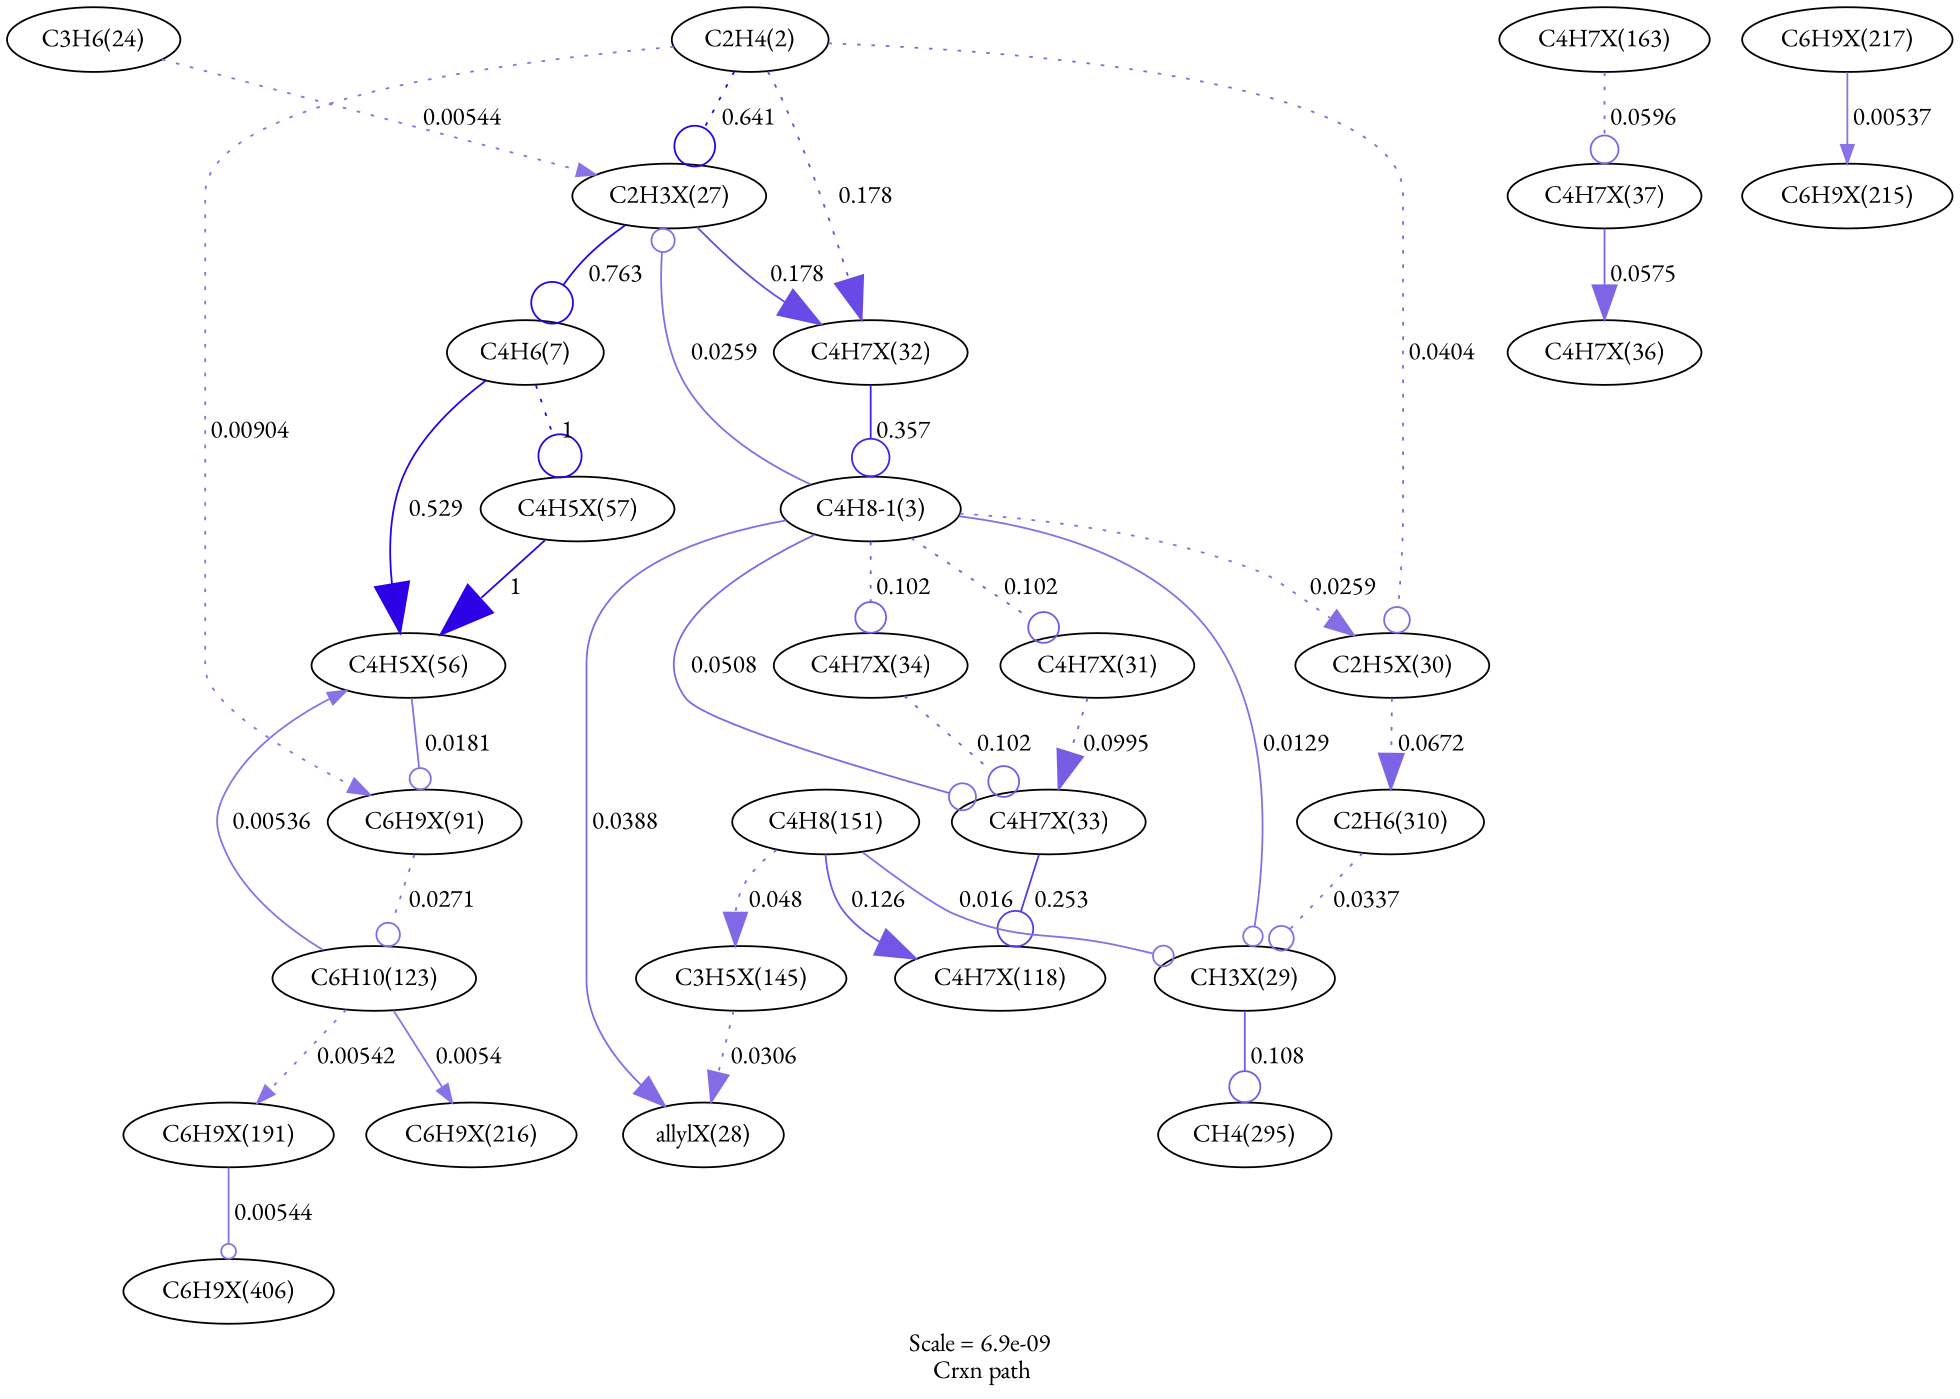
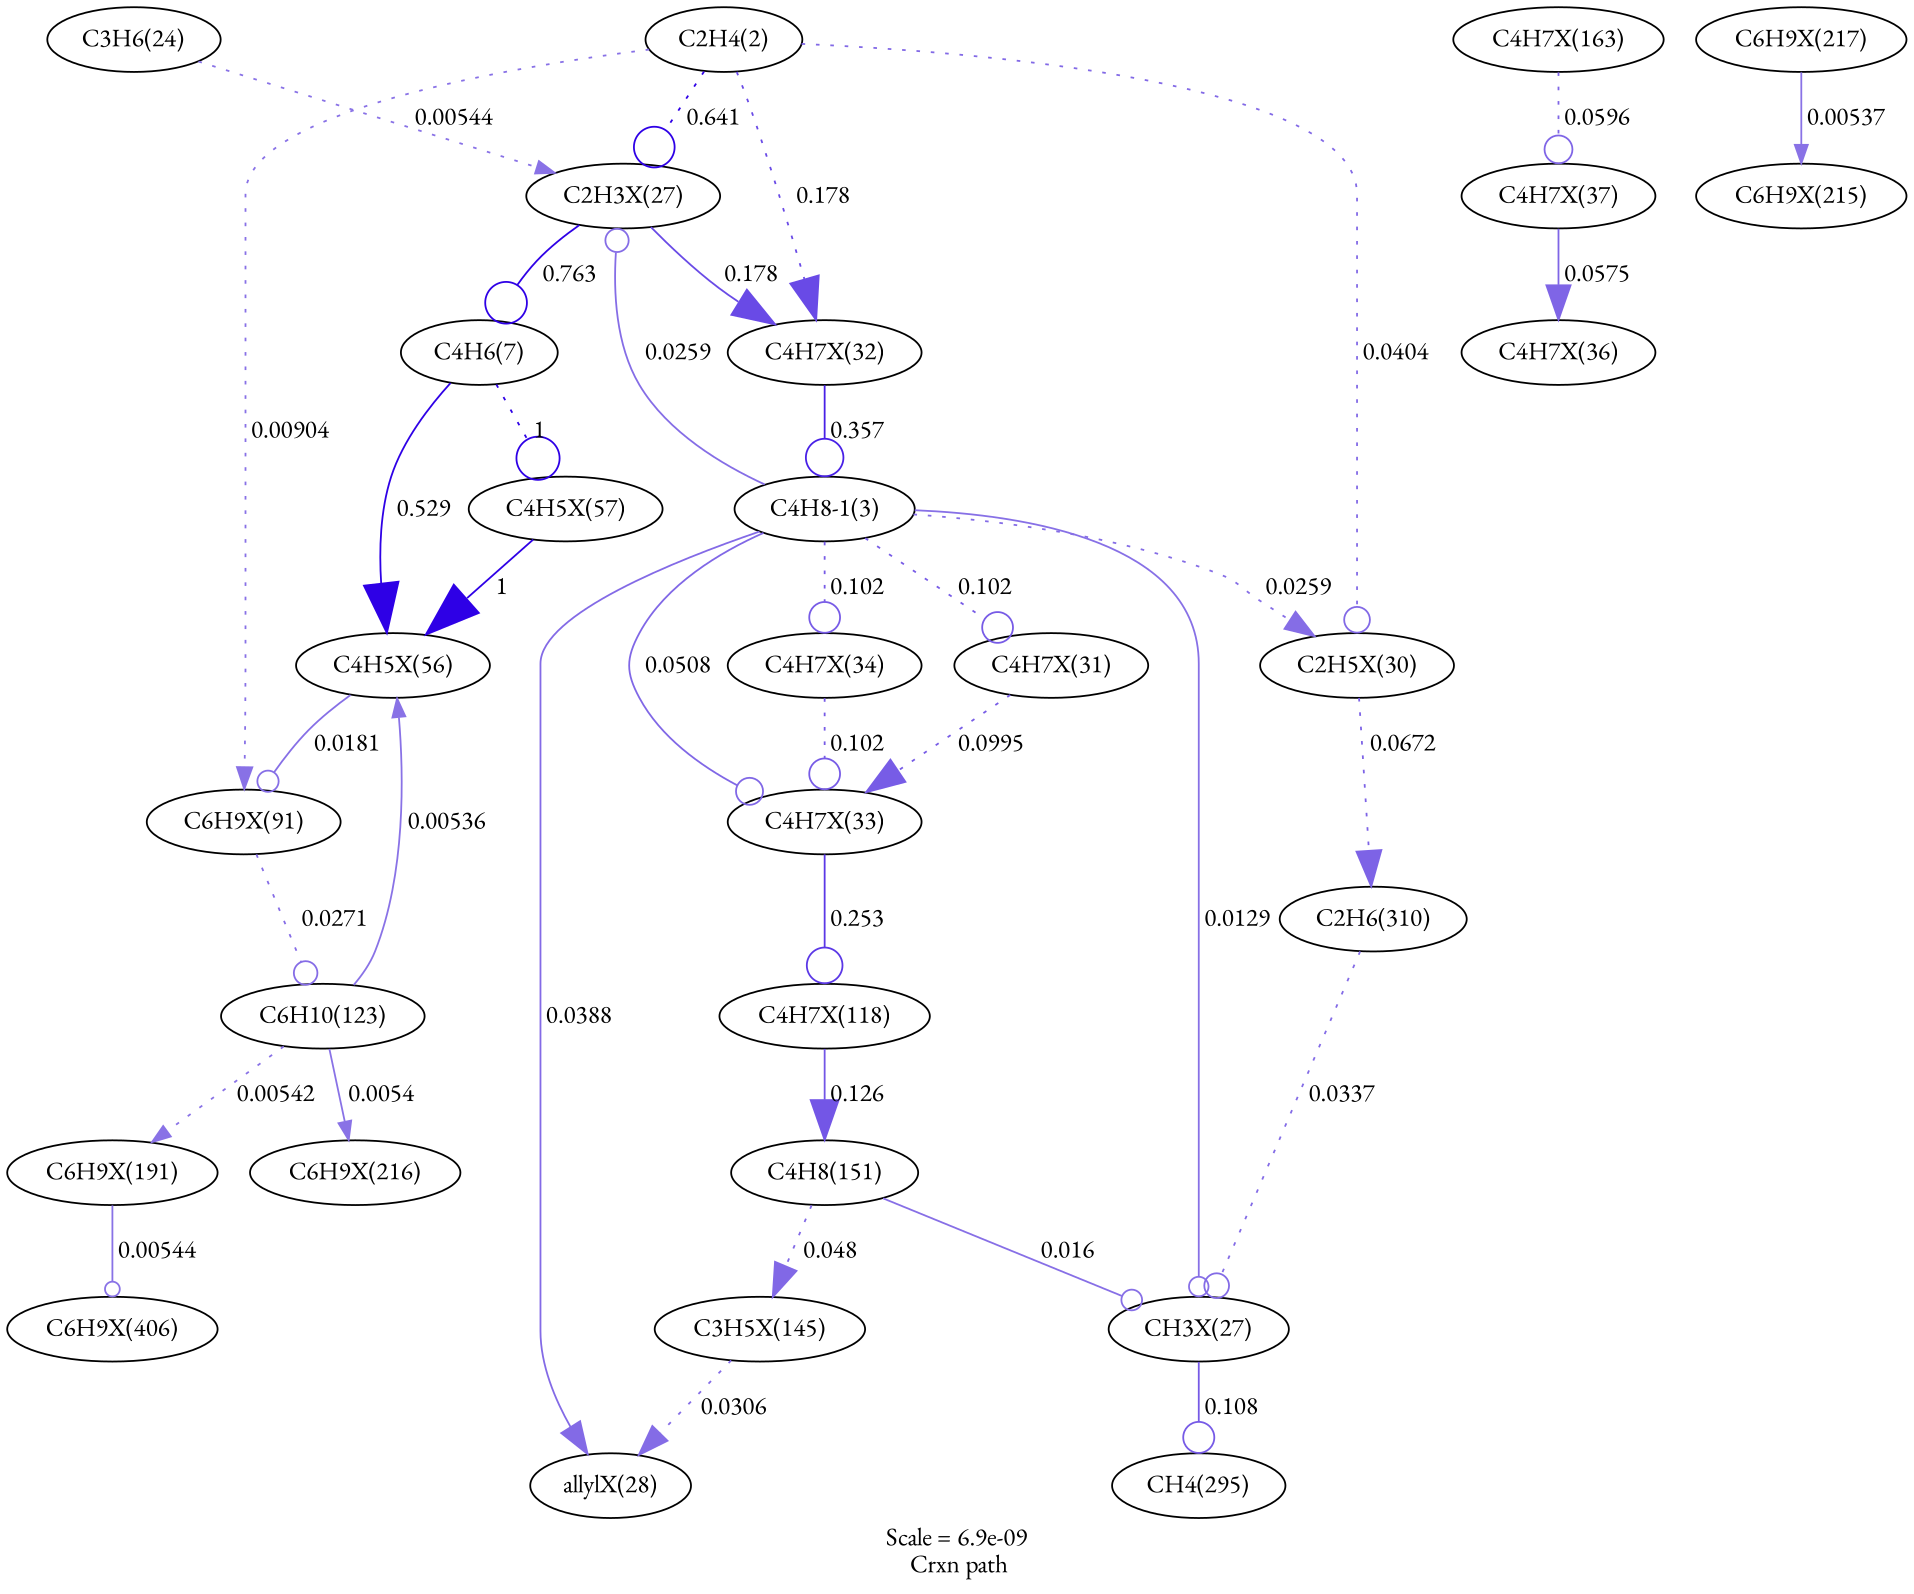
(840, 906) -> (825, 1074)
(1245, 978) -> (1199, 1329)
